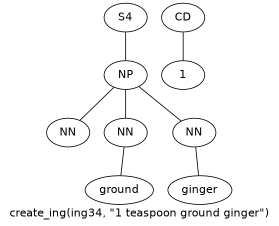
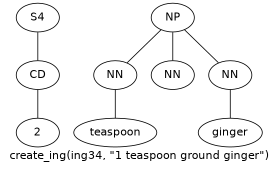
(126, 46) -> (38, 46)
(183, 75) -> (38, 133)
none -> (115, 133)
(119, 190) -> none
